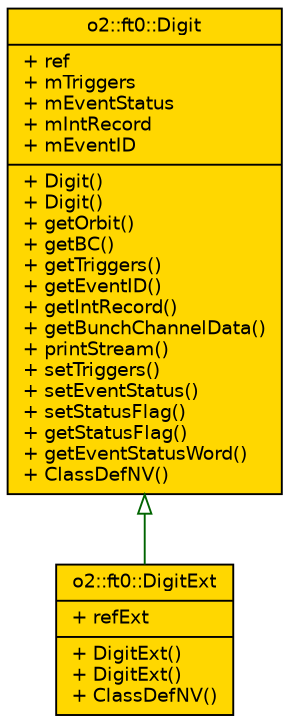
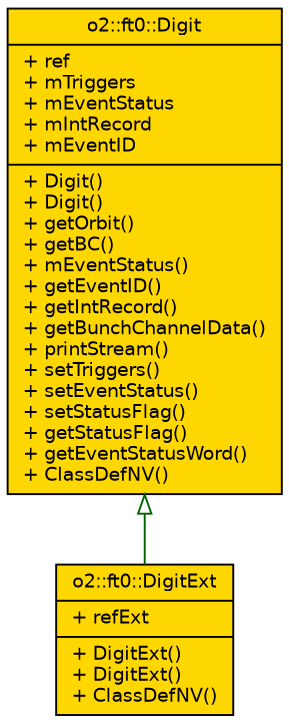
(92, 266) -> (107, 266)
